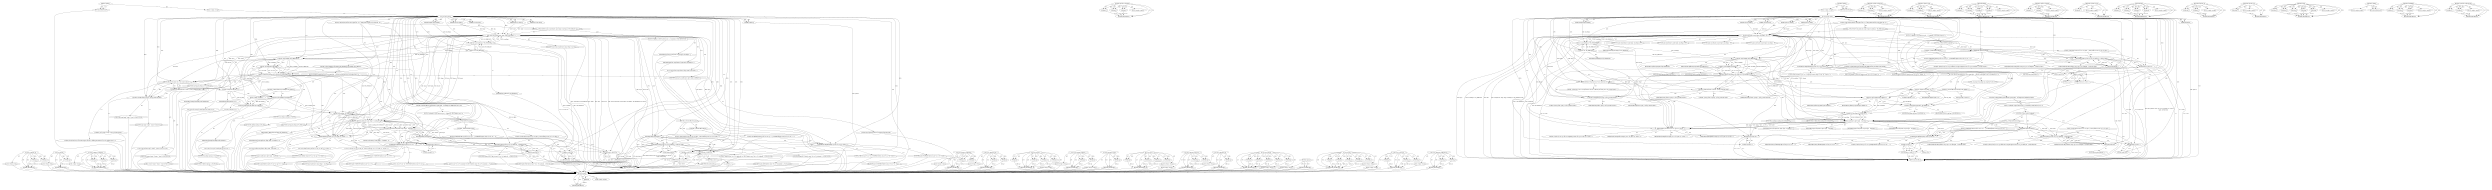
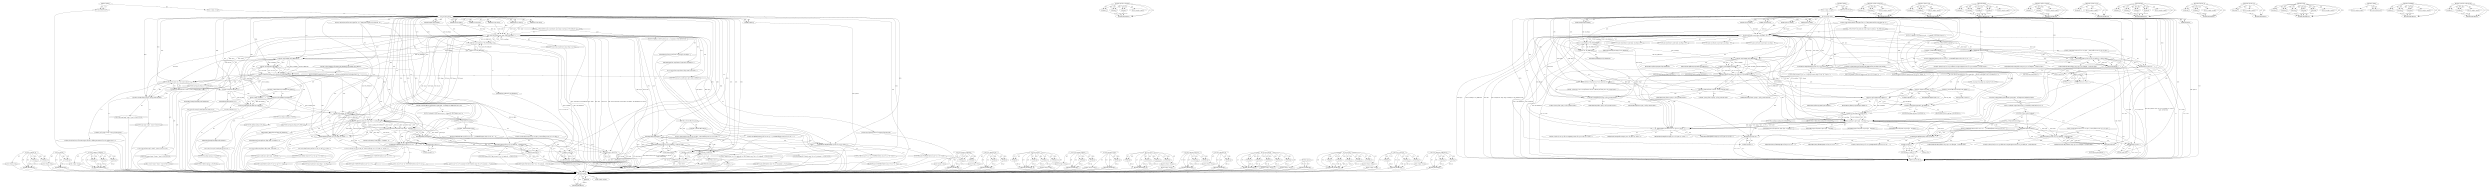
none -> (494, 23)
